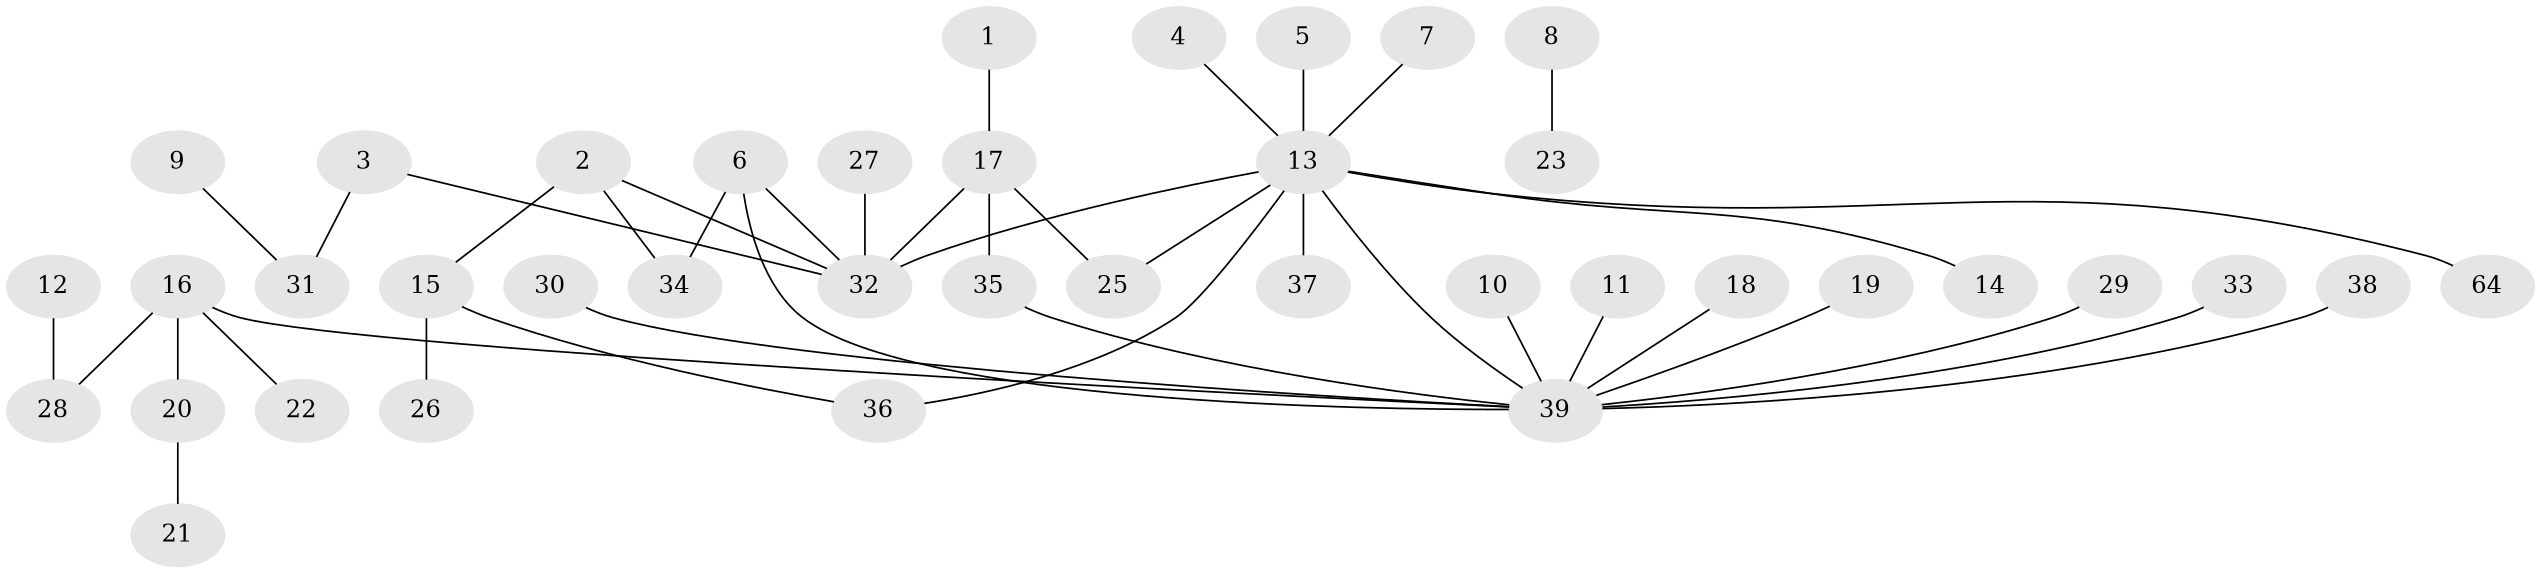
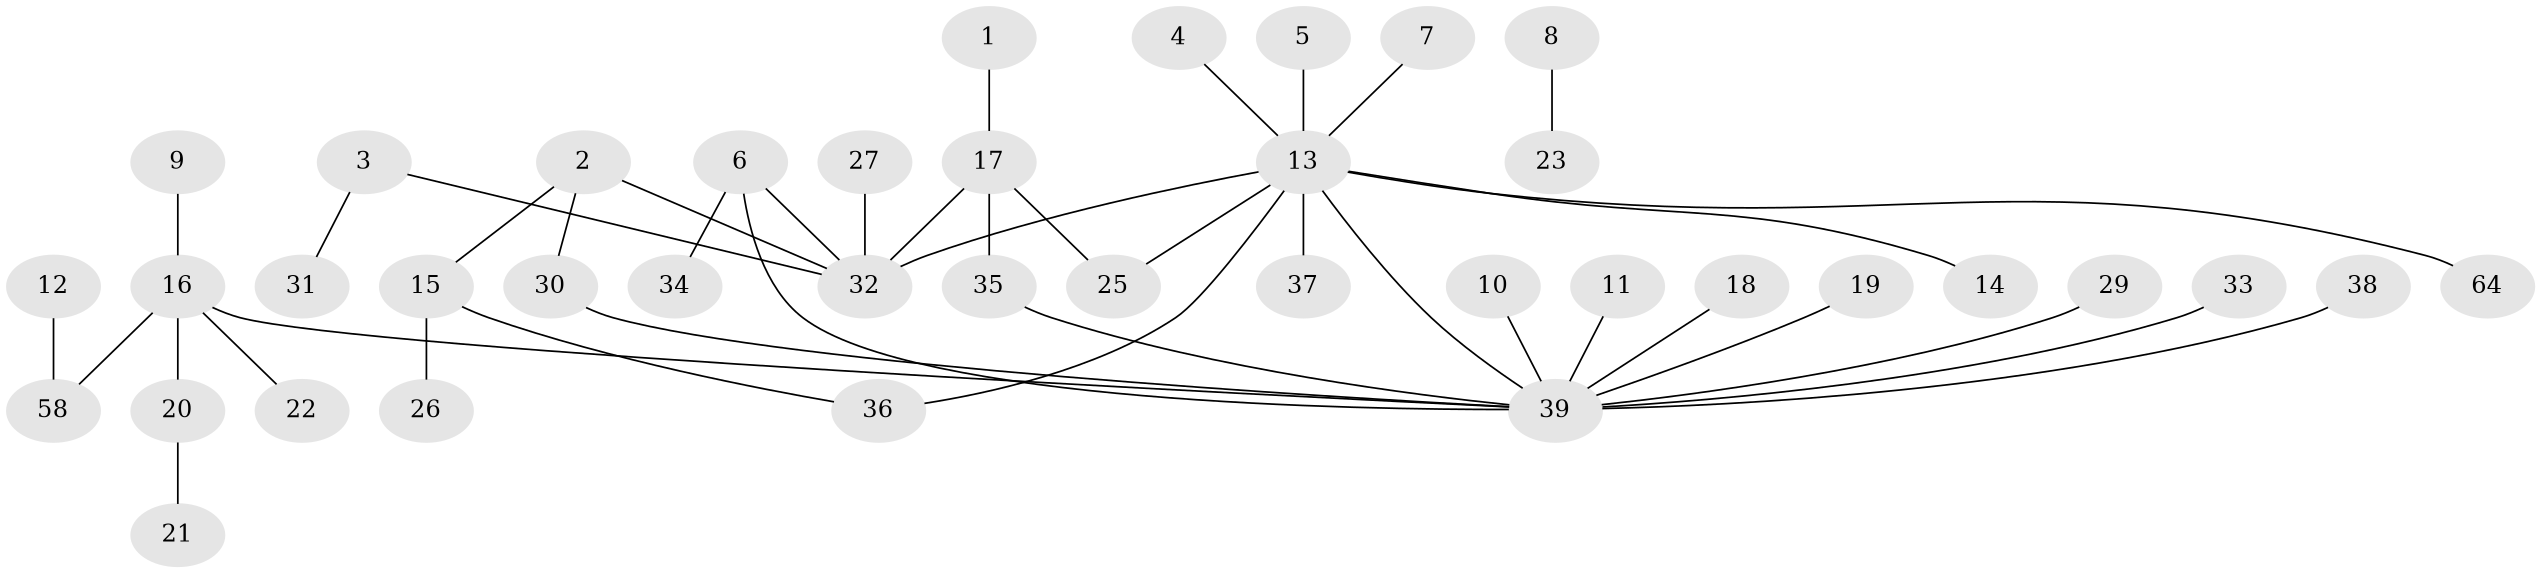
(622, 214) -> (567, 225)
(240, 224) -> (178, 225)
(54, 411) -> (54, 411)
